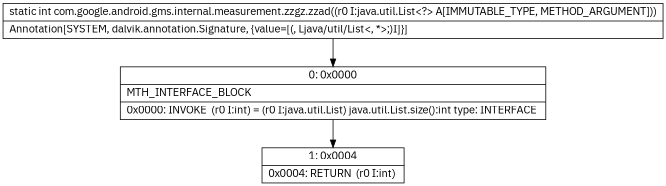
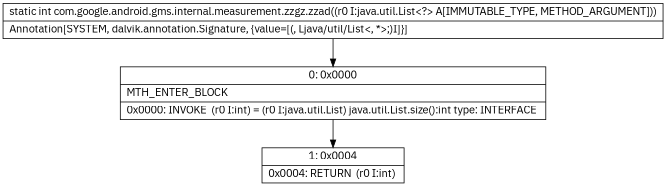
(189, 93) -> (177, 93)
